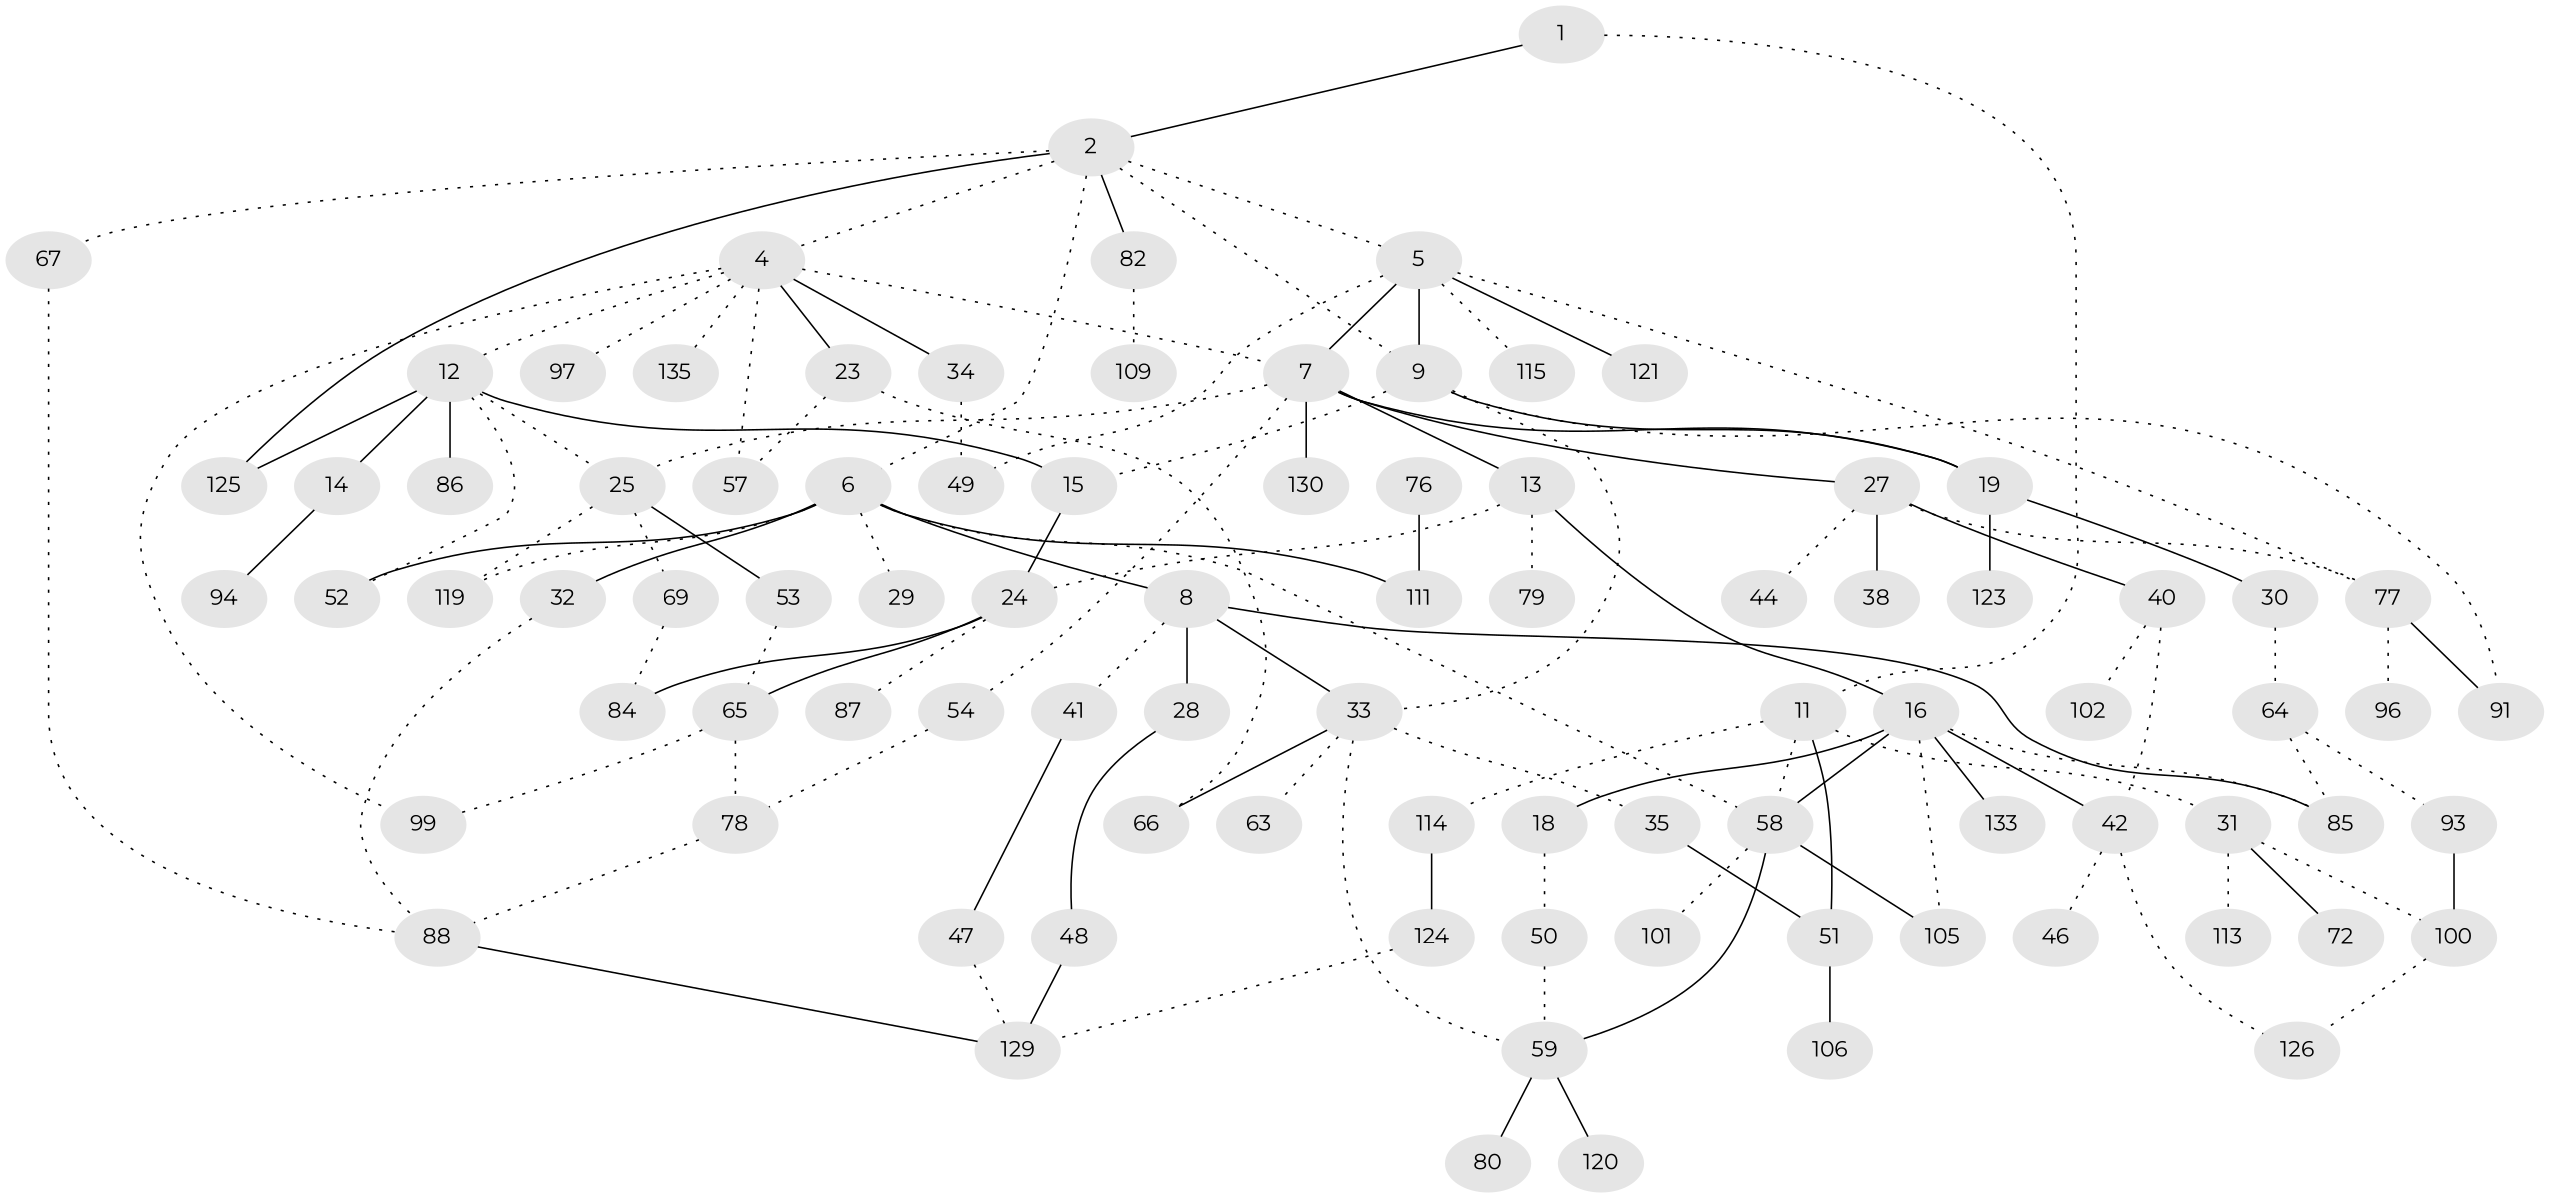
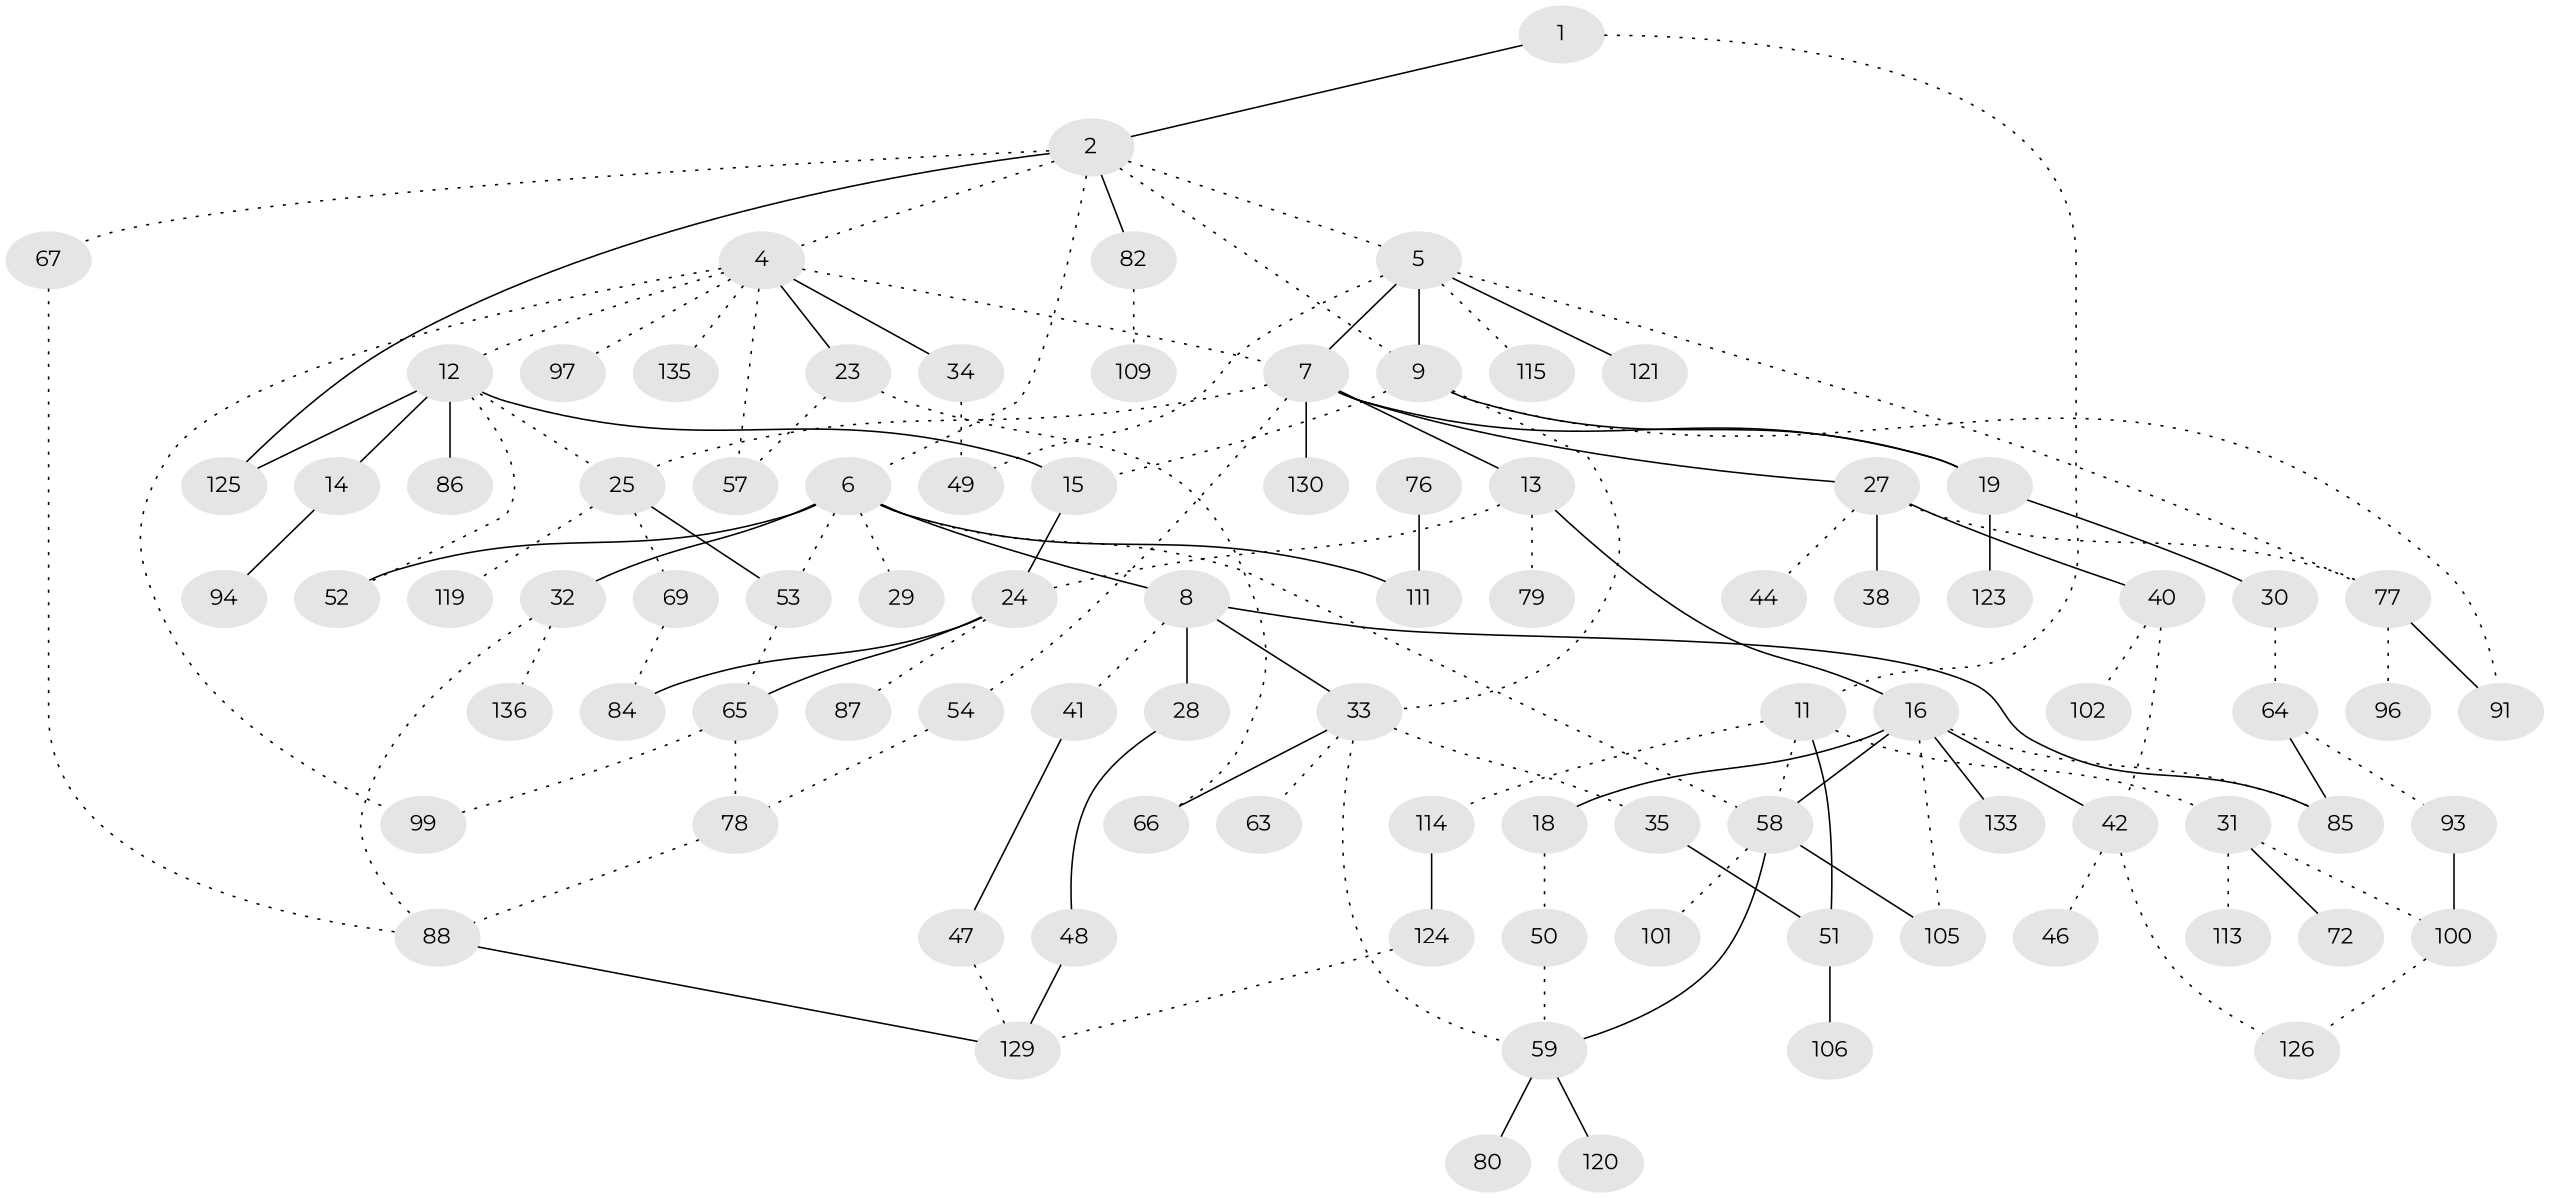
(573, 553) -> (818, 543)
none -> (510, 712)
(2308, 768) -> (2308, 768)
